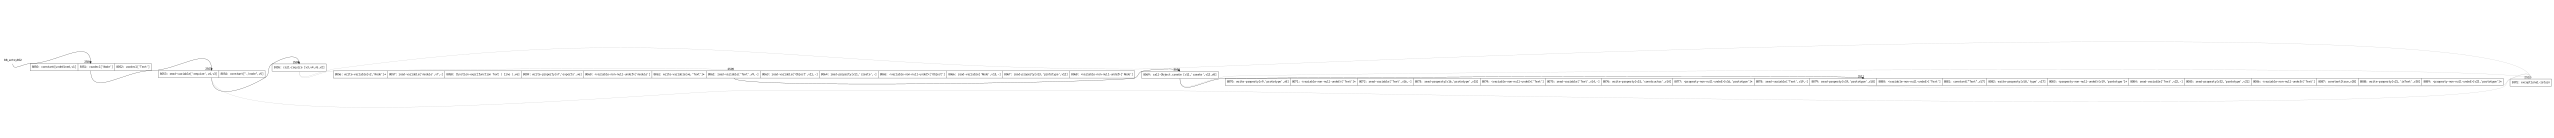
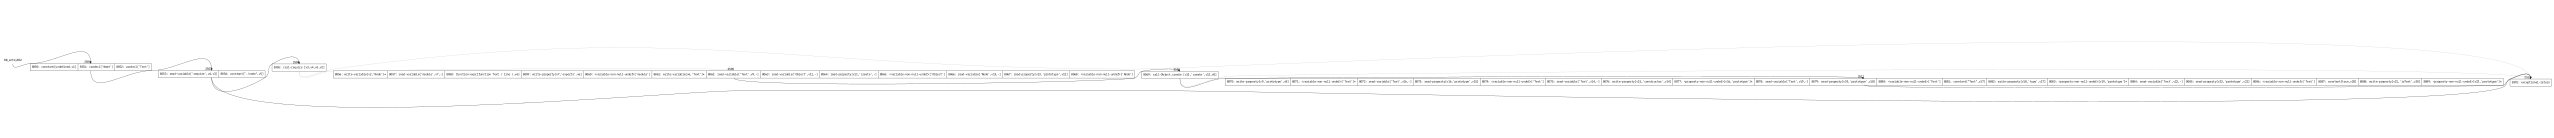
(2200, 88) -> (2200, 88)
(1371, 94) -> (1371, 94)
